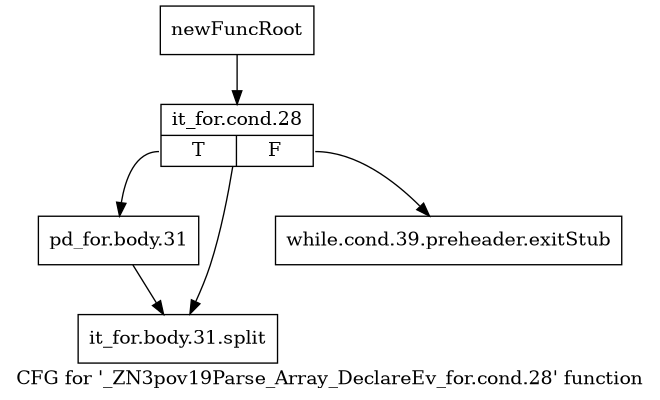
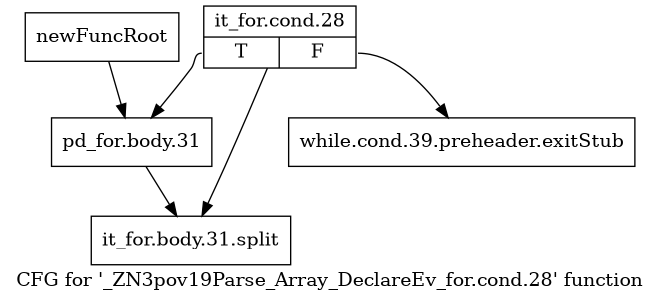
(237, 73) -> (115, 83)
